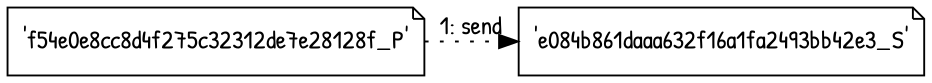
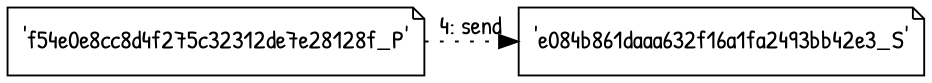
(472, 27) -> (472, 27)
